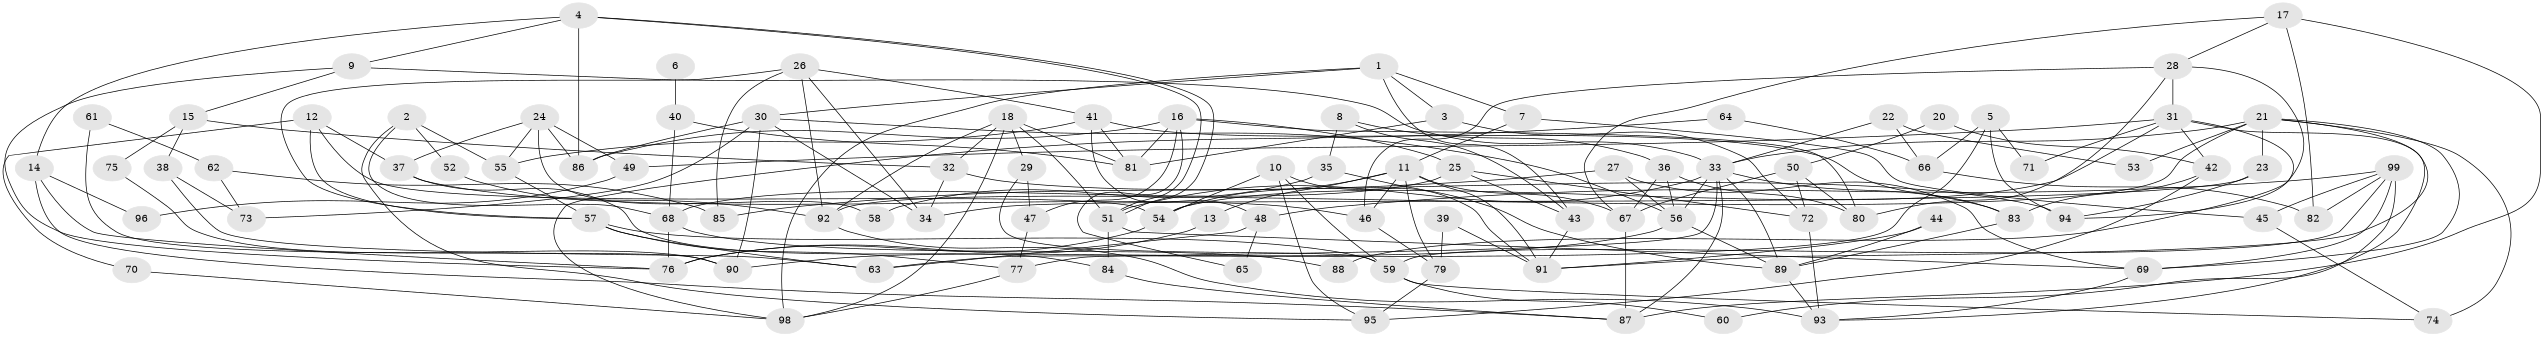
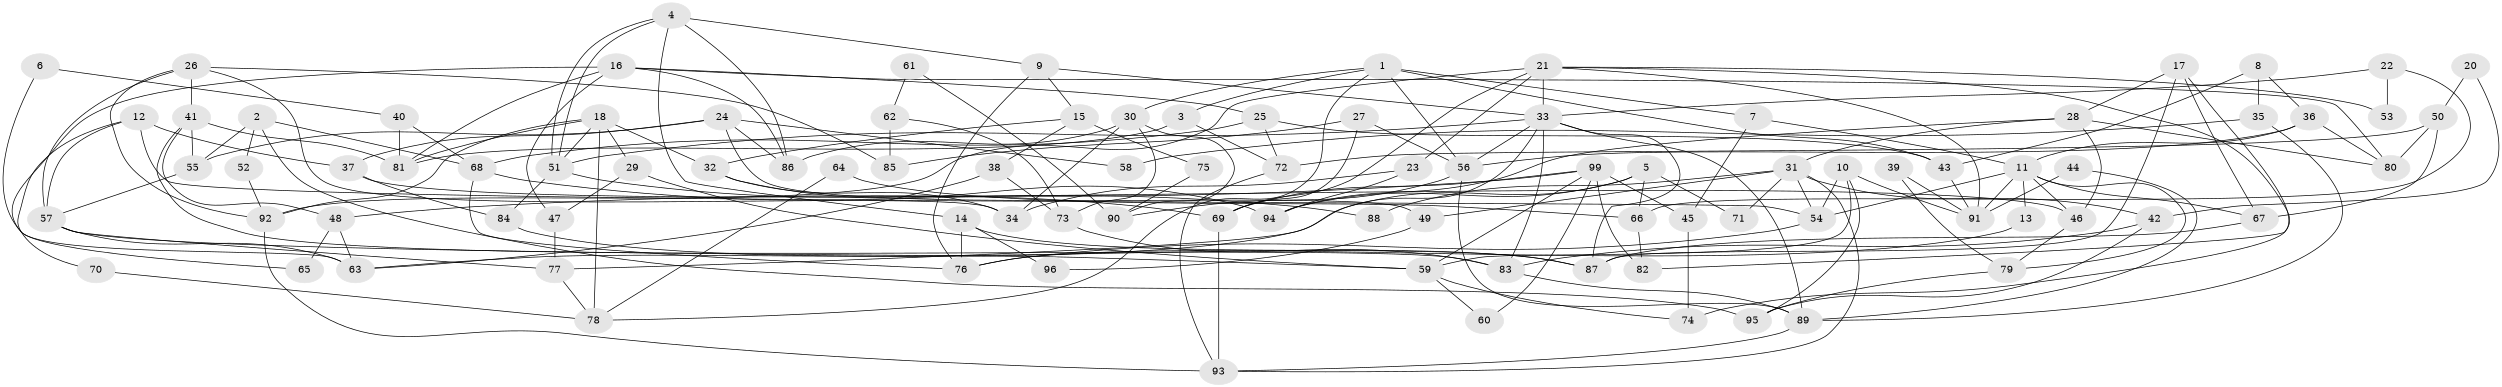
(1137, 134) -> (1423, 117)
(1645, 194) -> (2166, 143)
none -> (99, 247)
none -> (1282, 251)
(785, 321) -> (594, 321)
